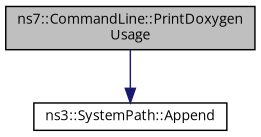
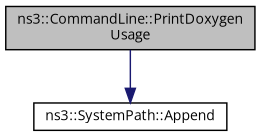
(130, 28) -> (130, 28)
